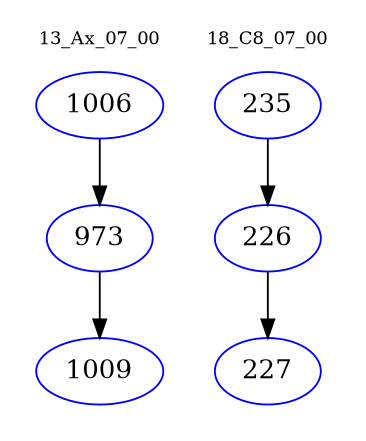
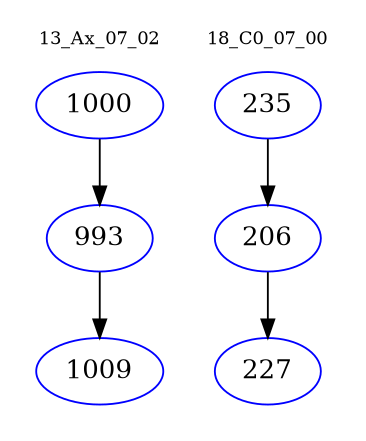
(100, 40) -> (100, 40)
(268, 40) -> (268, 40)
(100, 105) -> (100, 105)
(100, 238) -> (100, 238)
(268, 238) -> (268, 238)
